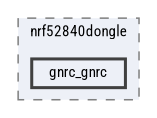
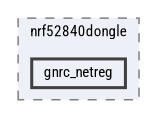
(79, 73) -> (79, 73)
